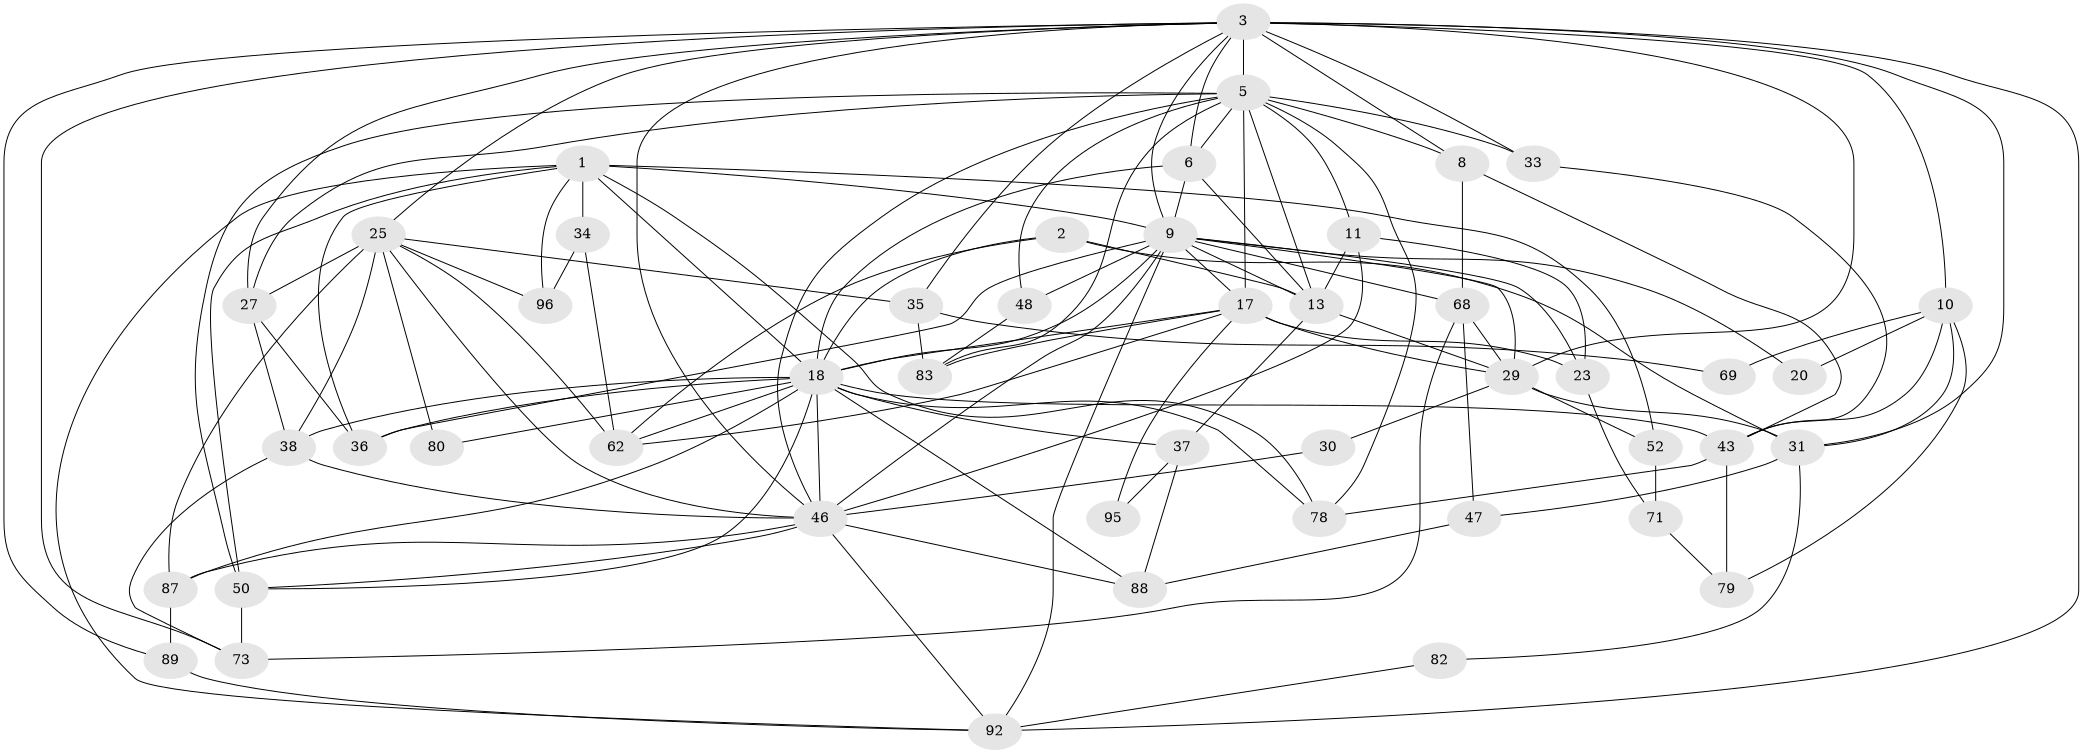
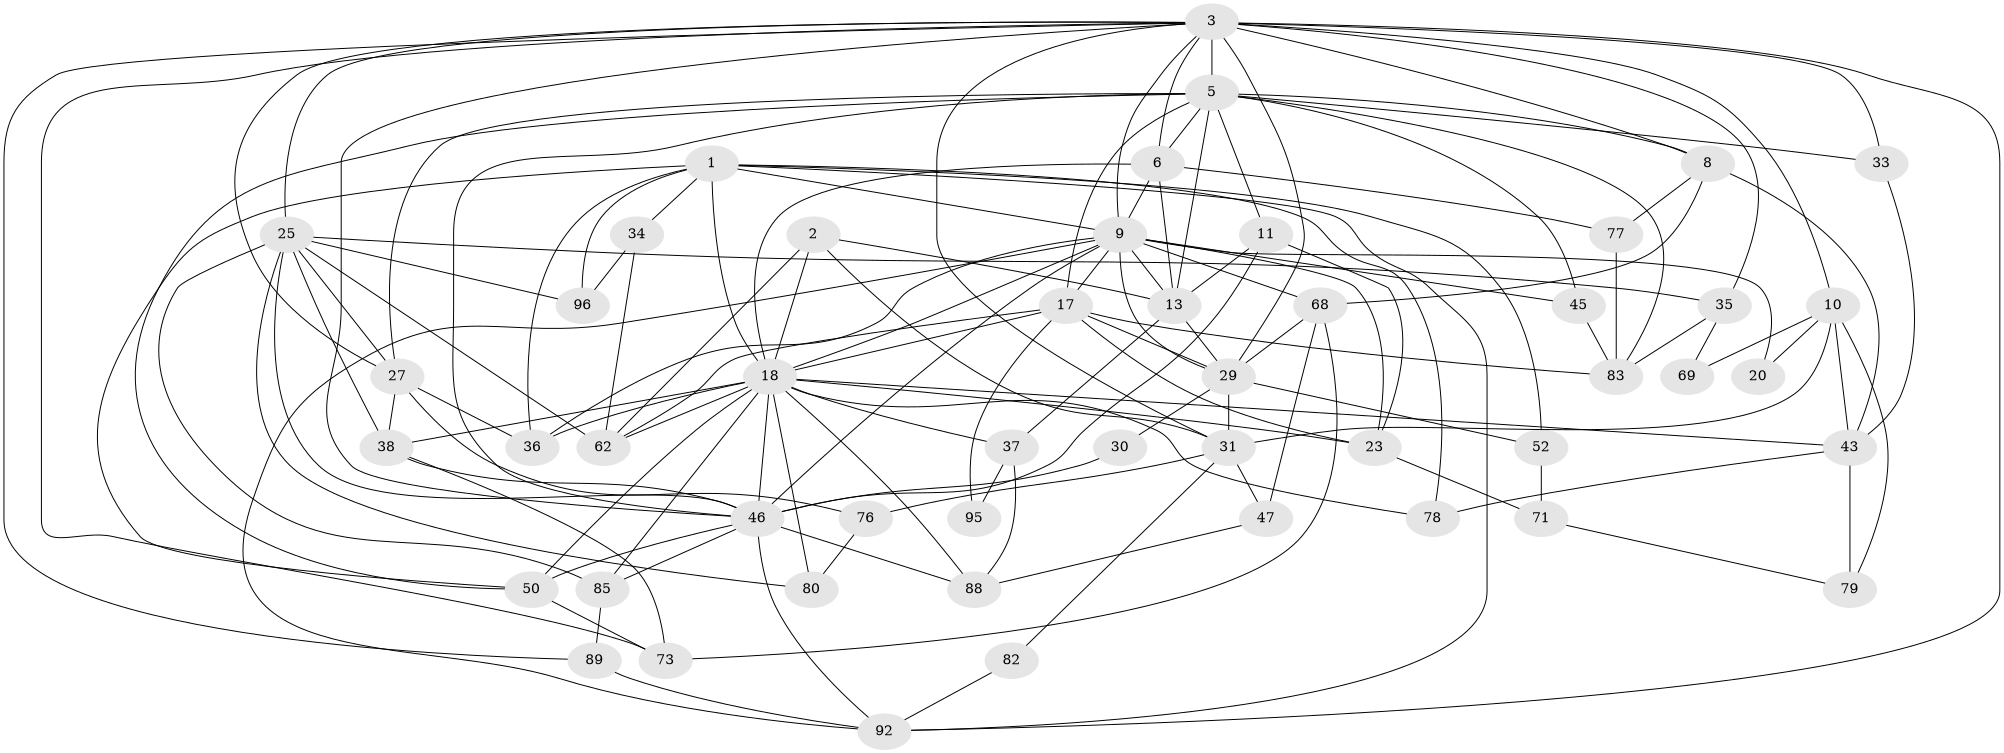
none -> (1616, 235)
(1414, 280) -> none
(1025, 306) -> (1579, 306)
none -> (962, 396)
none -> (866, 519)
(171, 590) -> (603, 590)
